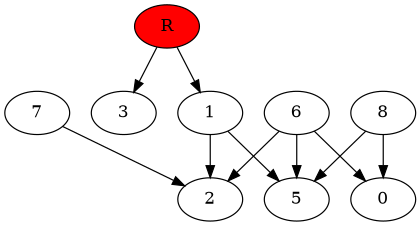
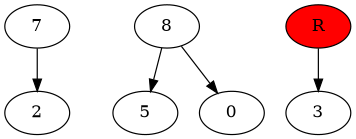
(210, 113) -> none
(297, 113) -> none
